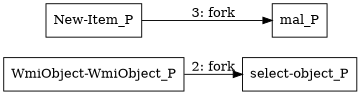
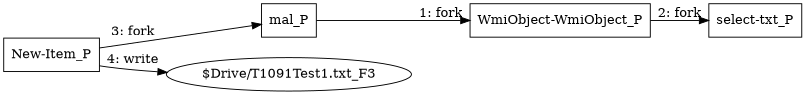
none -> (388, 20)
none -> (289, 74)
(300, 74) -> (755, 20)
